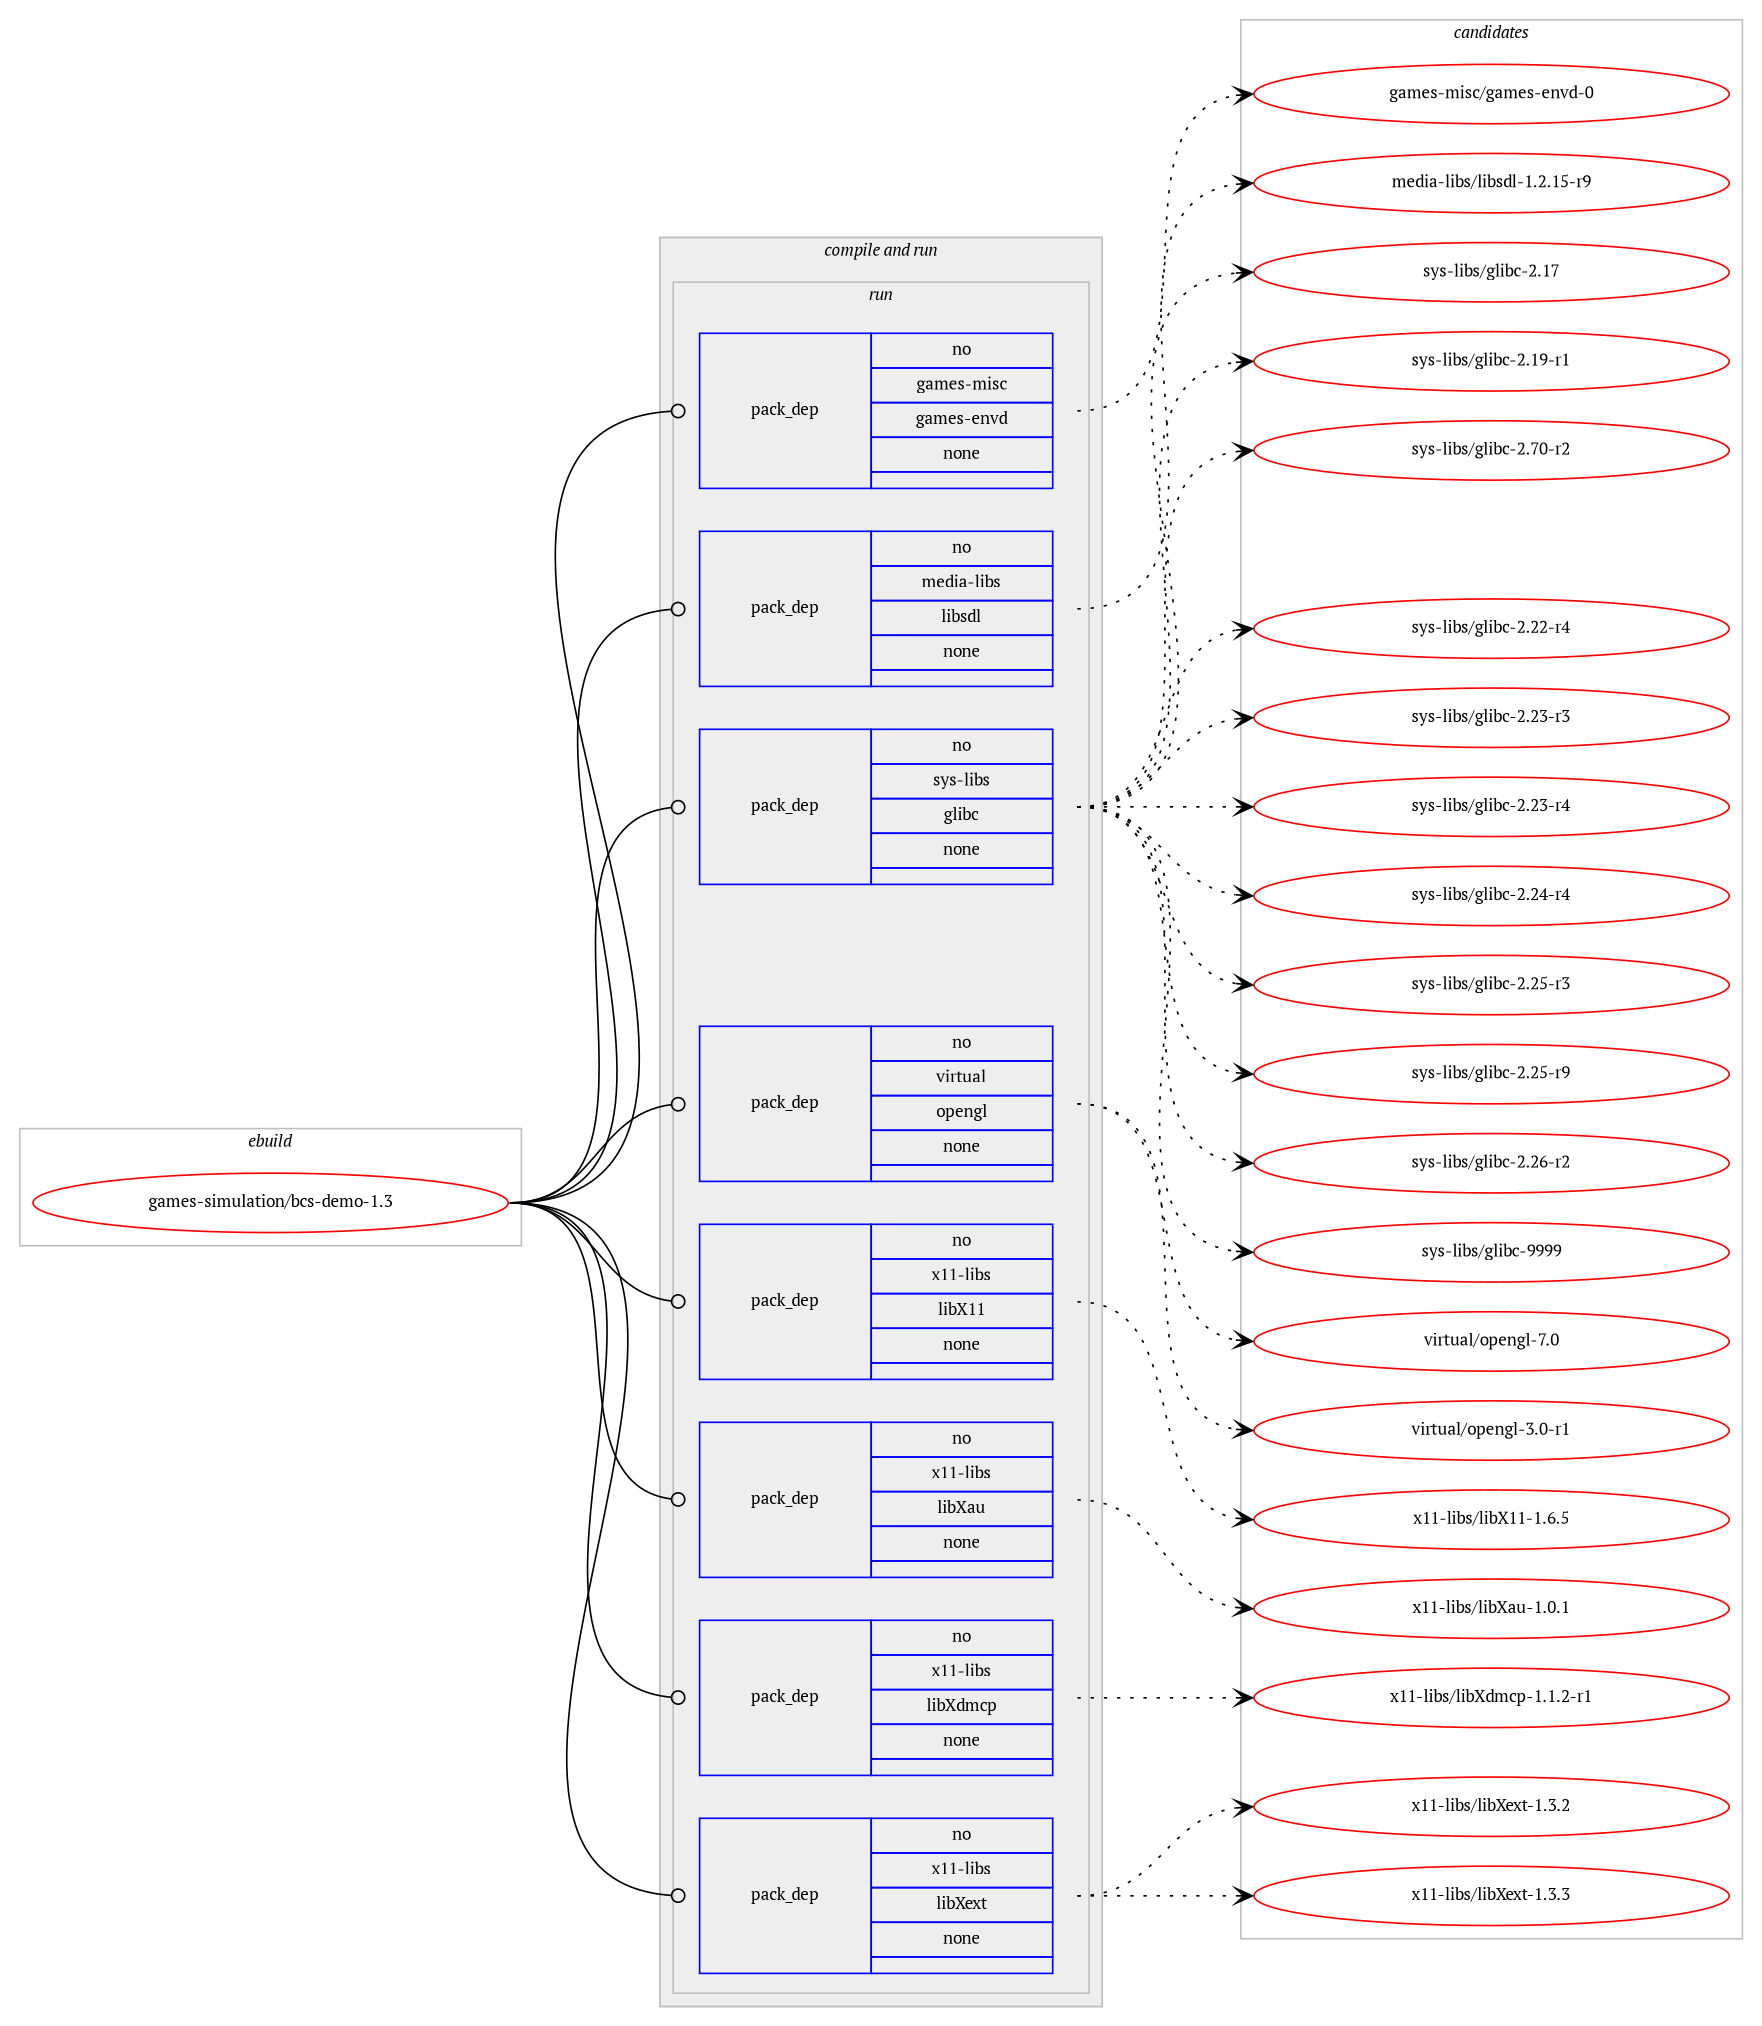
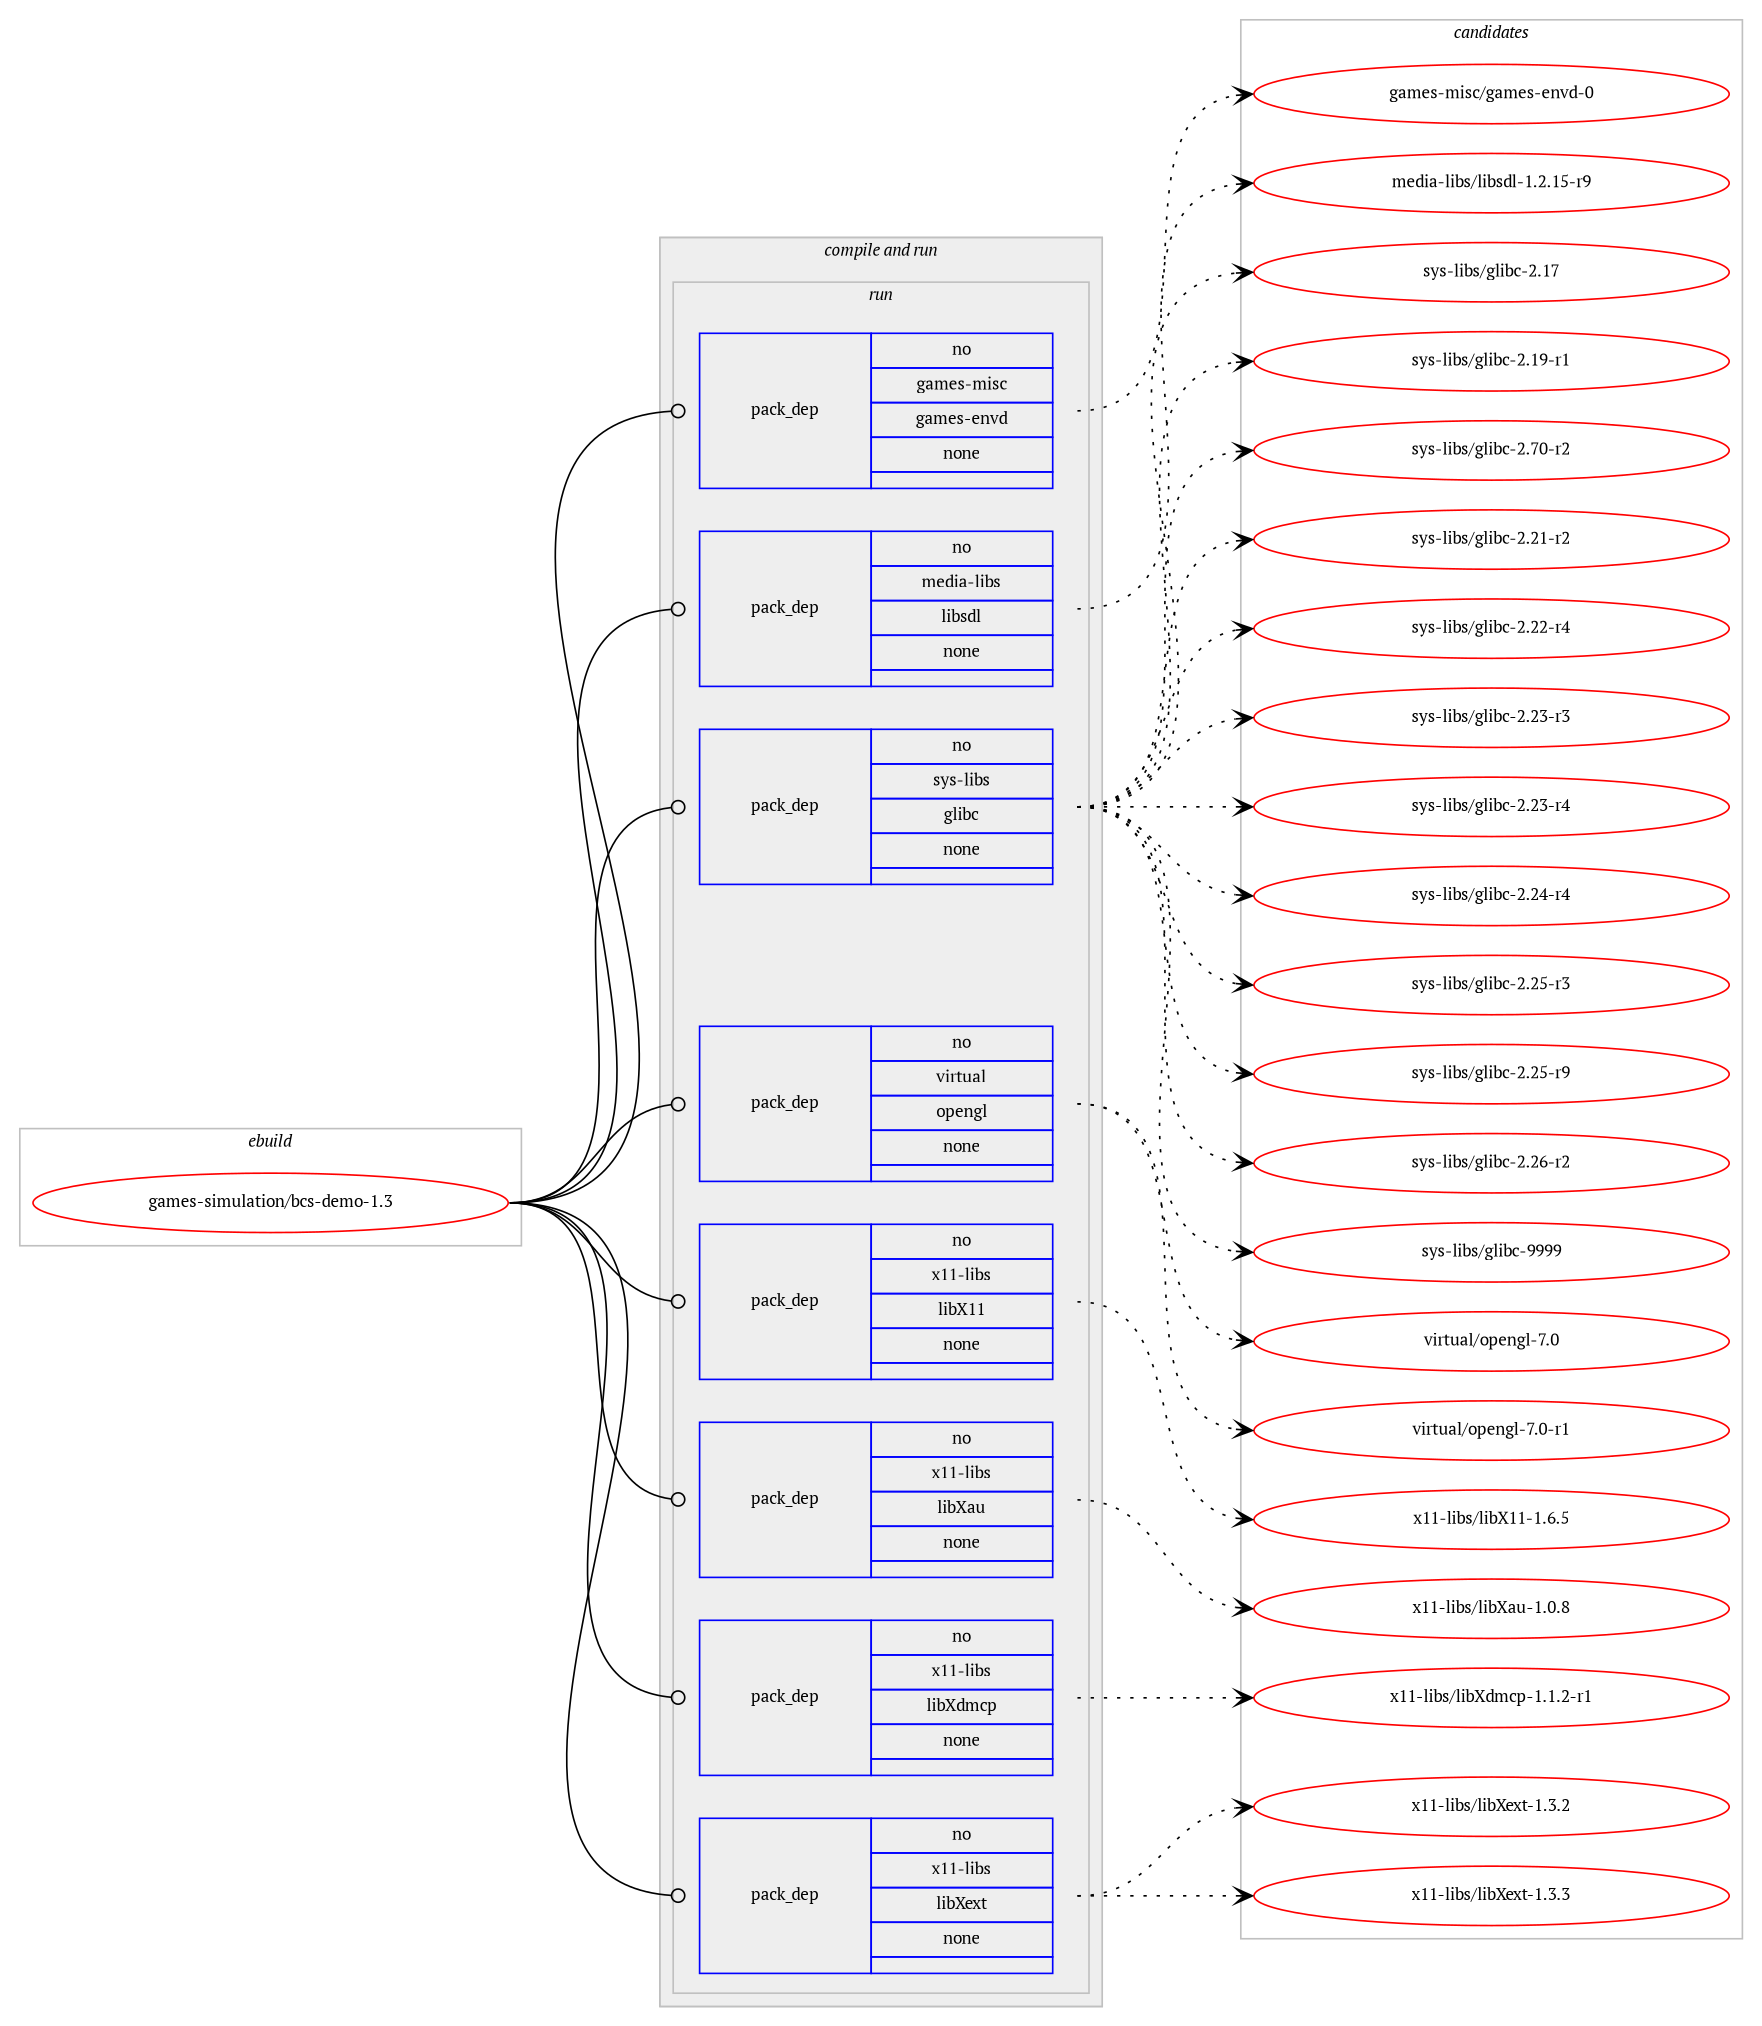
none -> (1492, 540)
(1492, 1431) -> (1492, 1431)
(1492, 1609) -> (1492, 1609)
